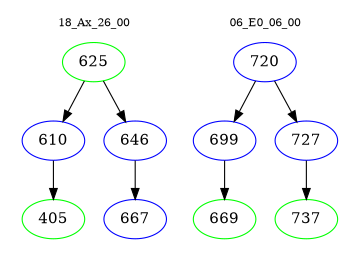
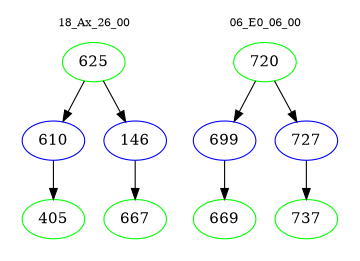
(265, 62) -> (265, 62)
(135, 141) -> (135, 141)
(135, 219) -> (135, 219)
